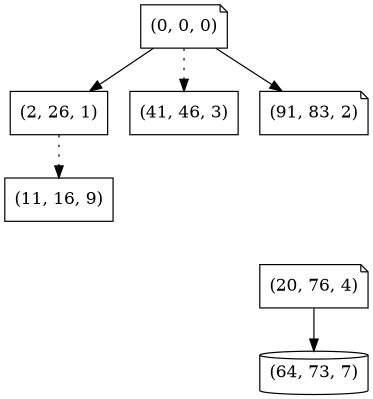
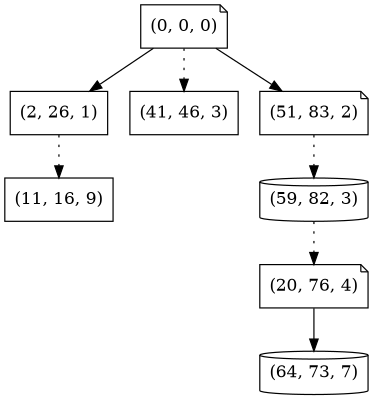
(314, 113) -> (314, 113)
none -> (314, 200)
